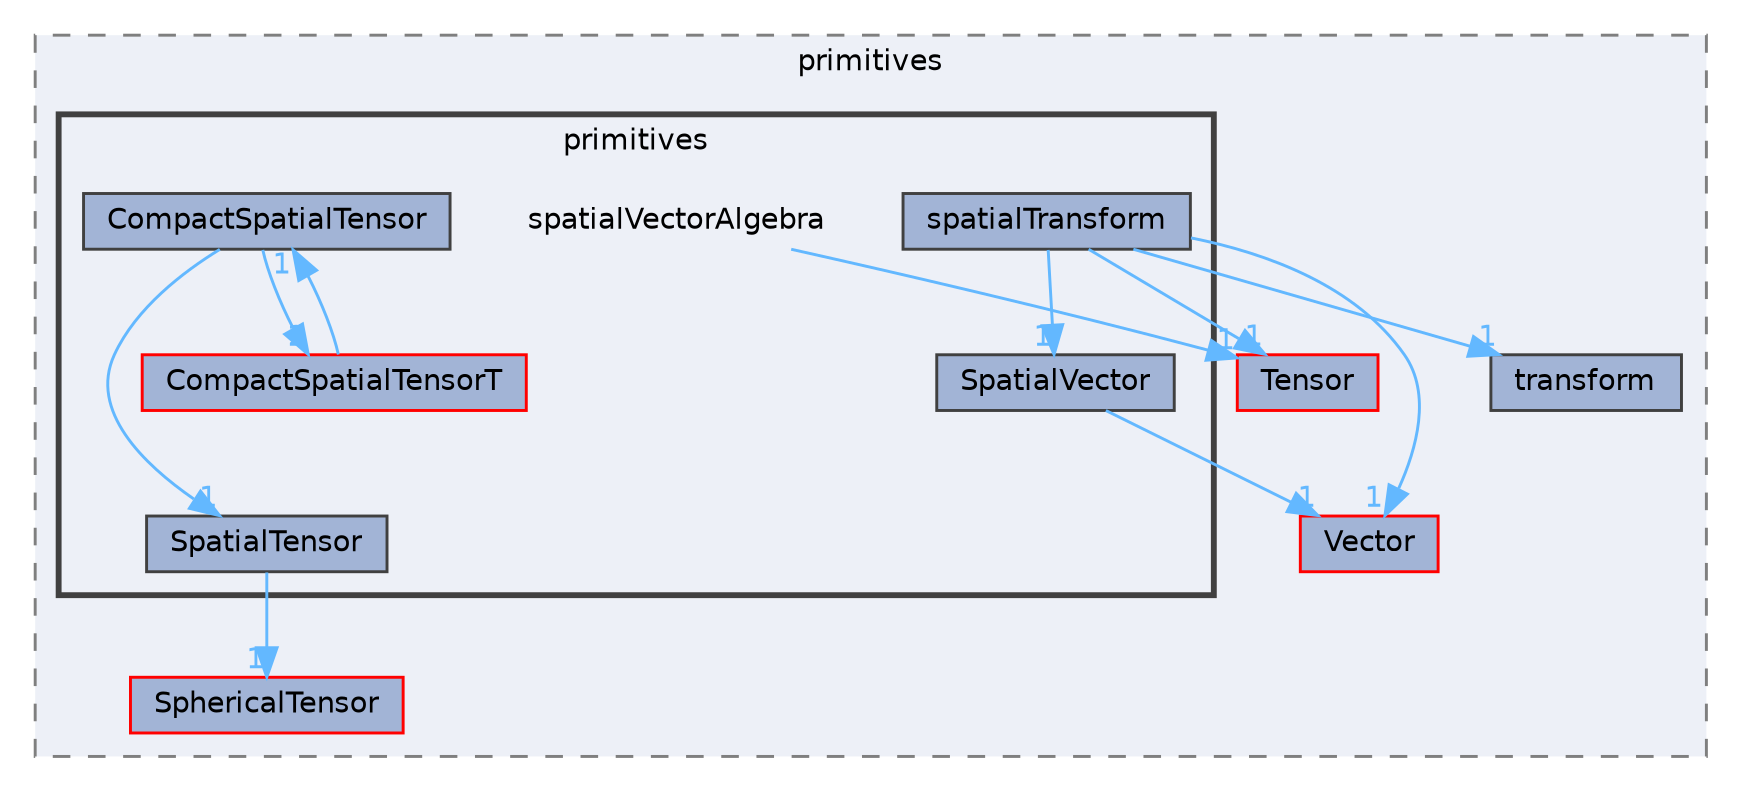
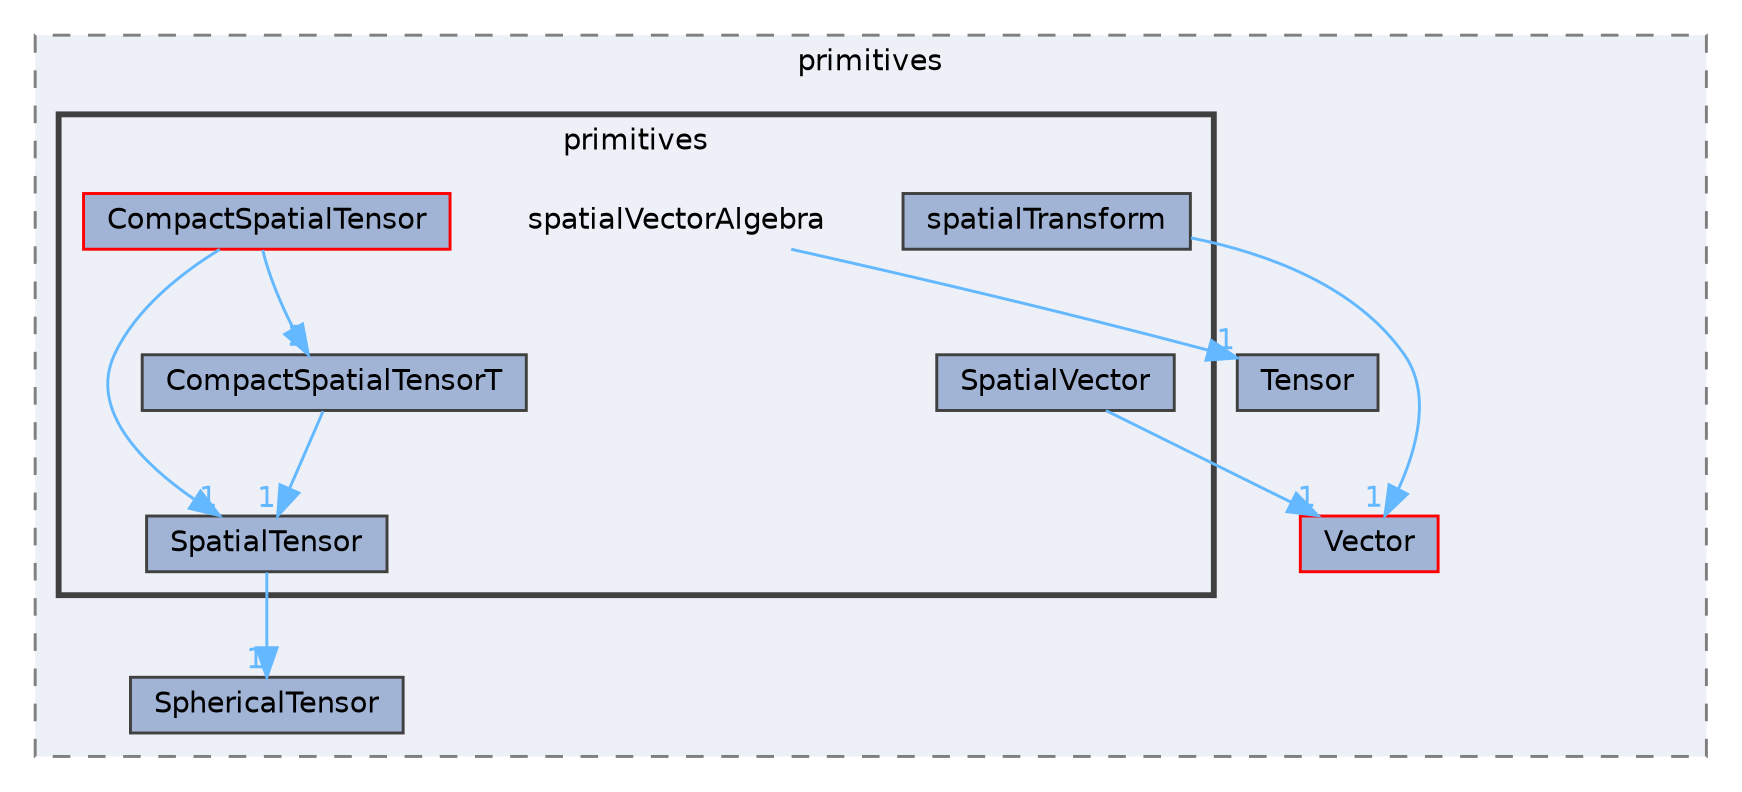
(267, 221) -> (267, 221)
(1050, 288) -> none
(1164, 294) -> none
(325, 314) -> (306, 450)
(334, 383) -> (334, 383)
(1308, 383) -> (1308, 383)
(1586, 383) -> none
(267, 705) -> (267, 705)
